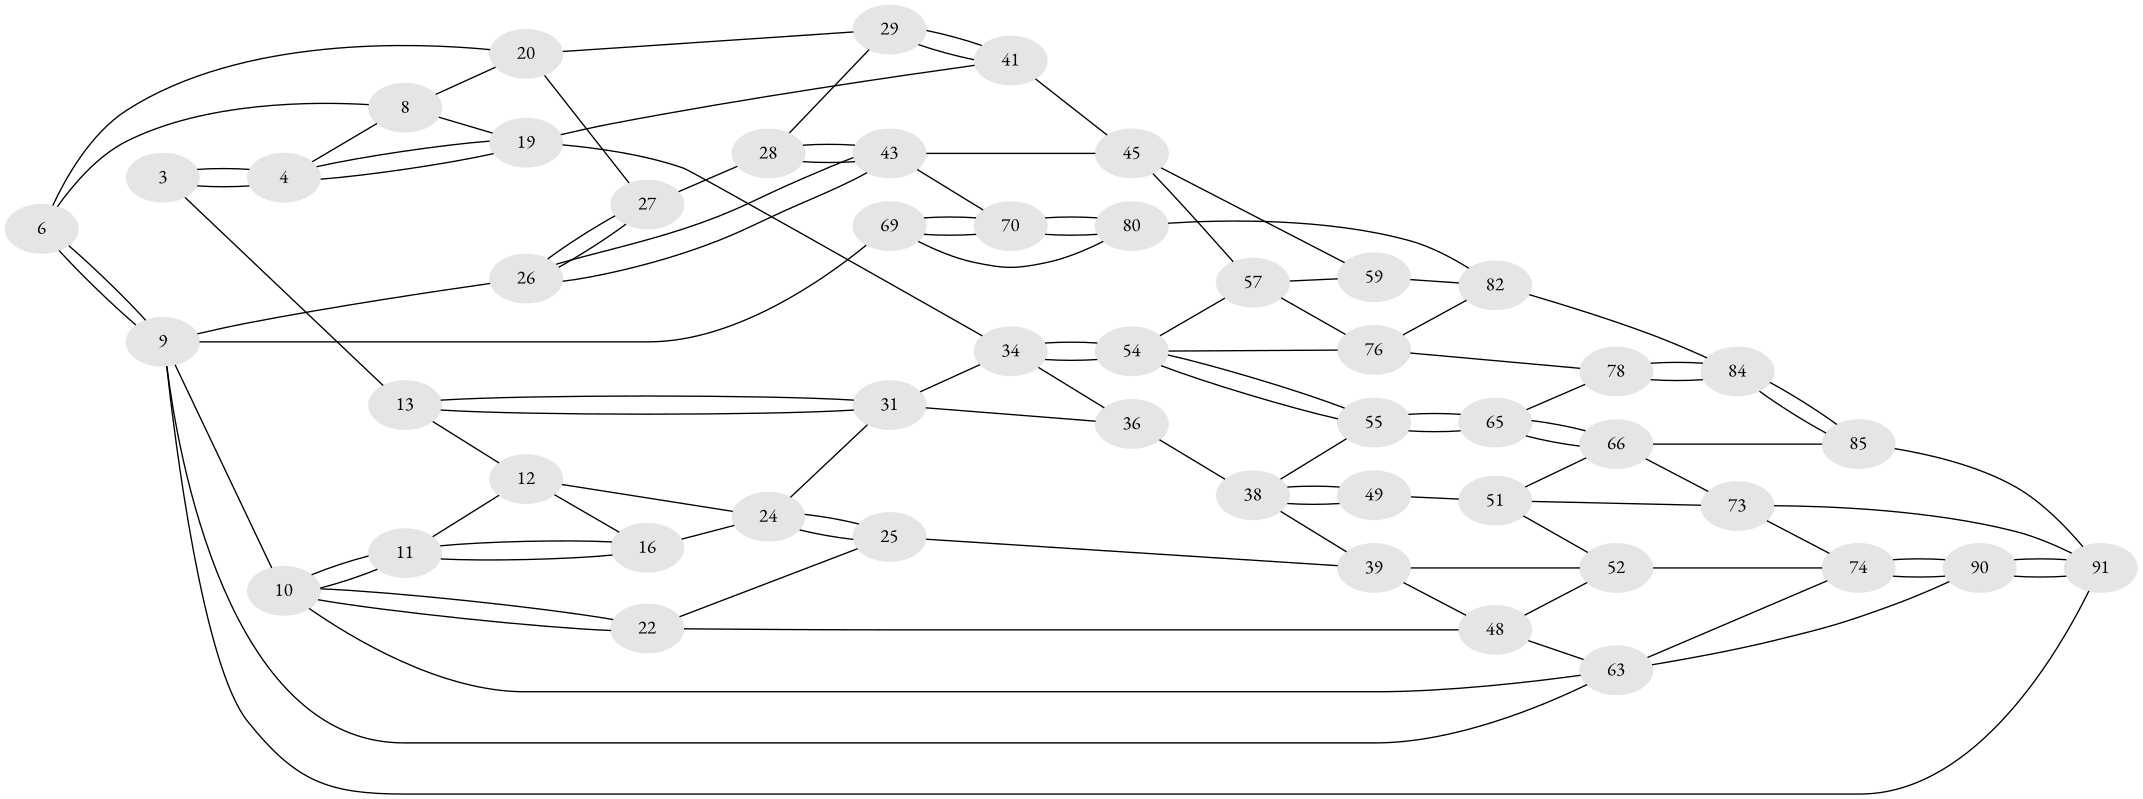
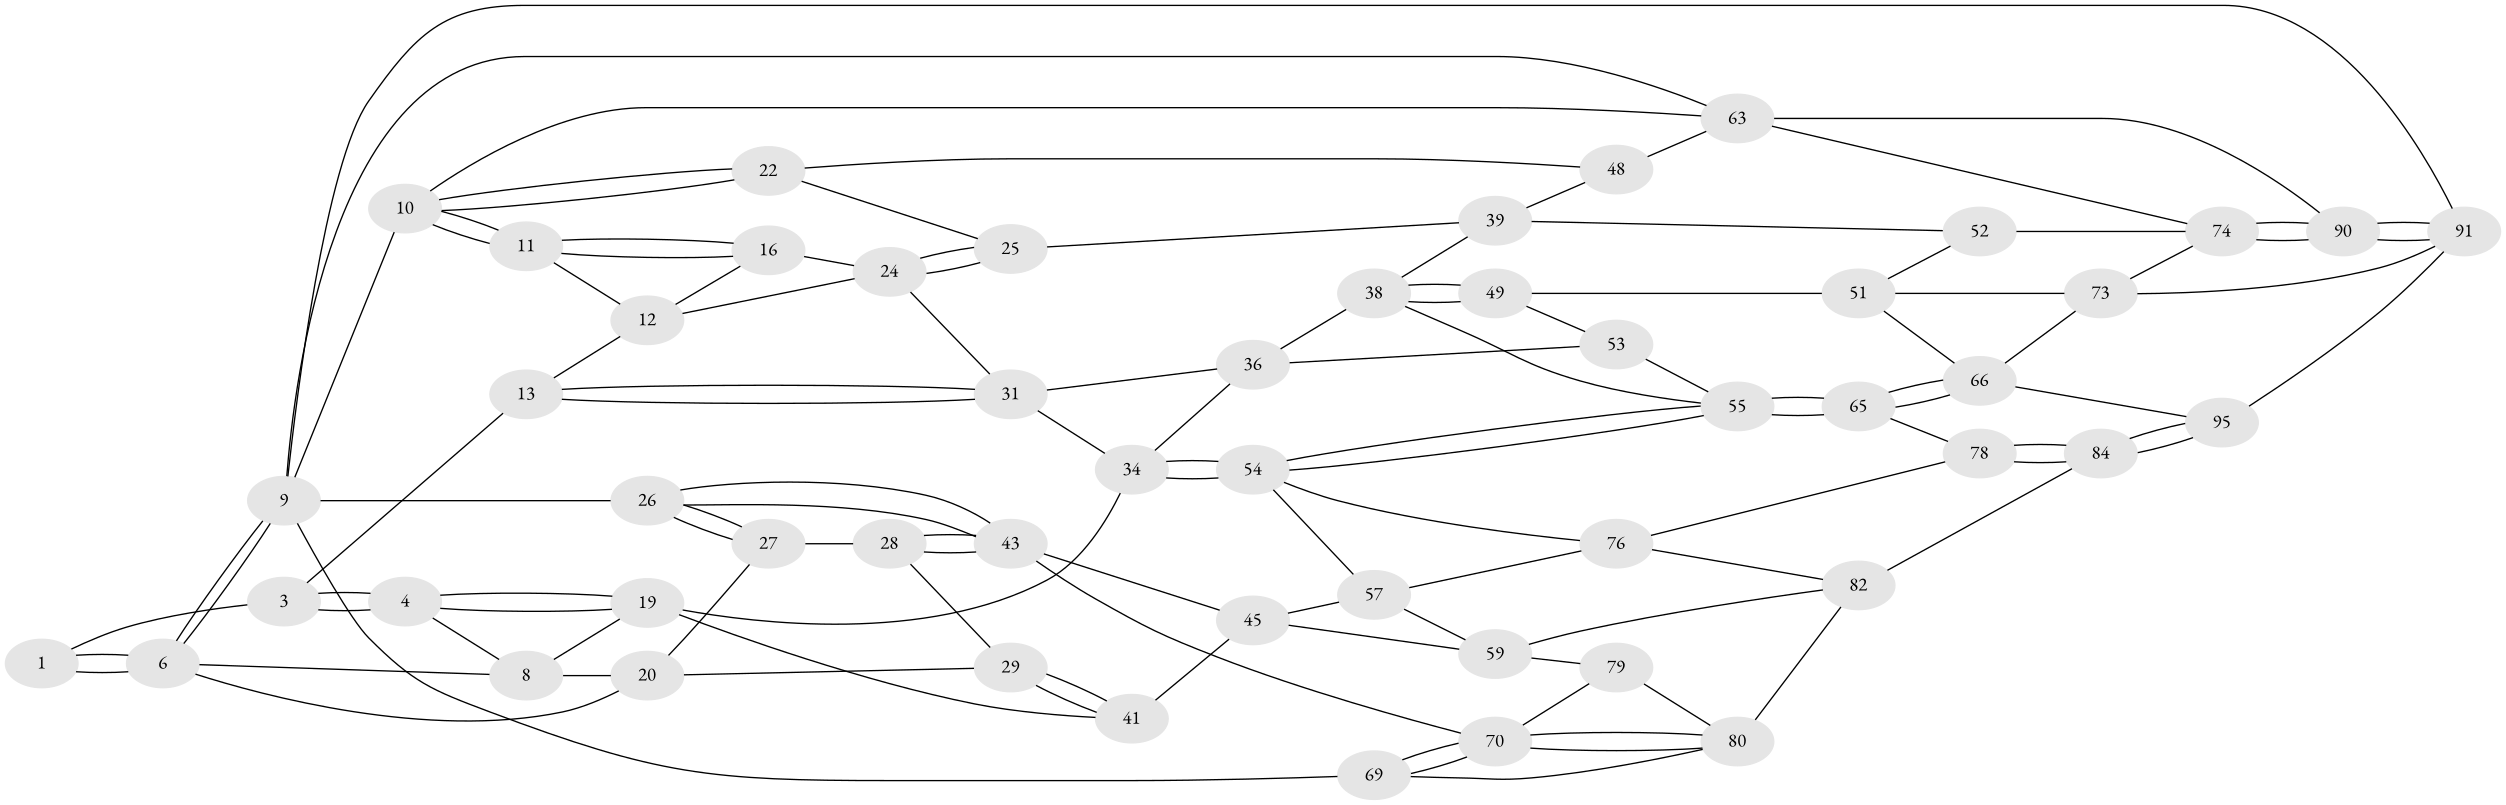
none -> (1616, 345)
(1859, 444) -> (2222, 423)
(1556, 599) -> none
none -> (42, 663)
none -> (1616, 668)
